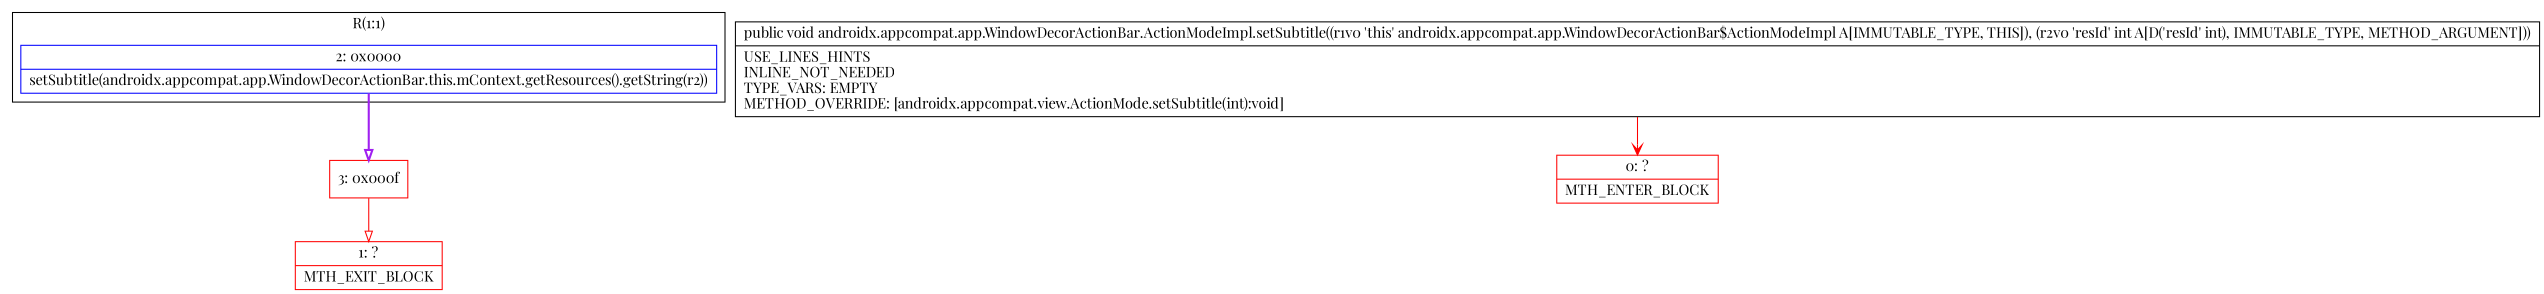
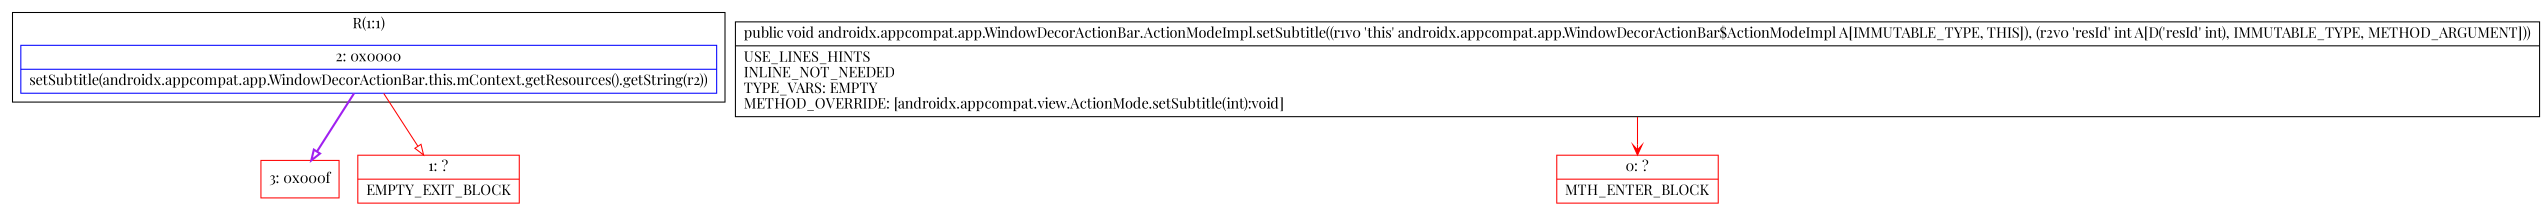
(369, 215) -> (401, 120)
(369, 277) -> (439, 191)
